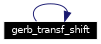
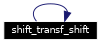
(51, 31) -> (51, 31)
